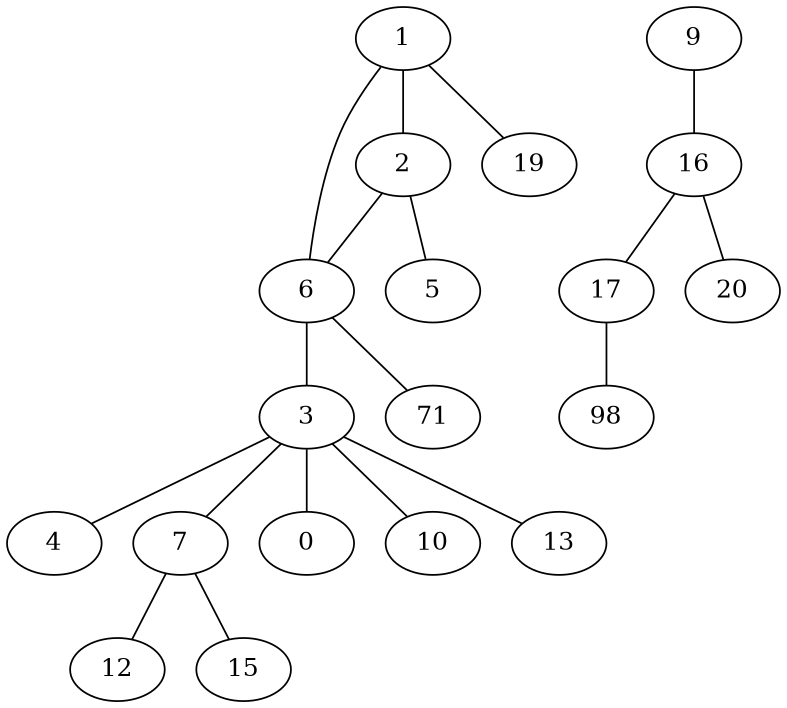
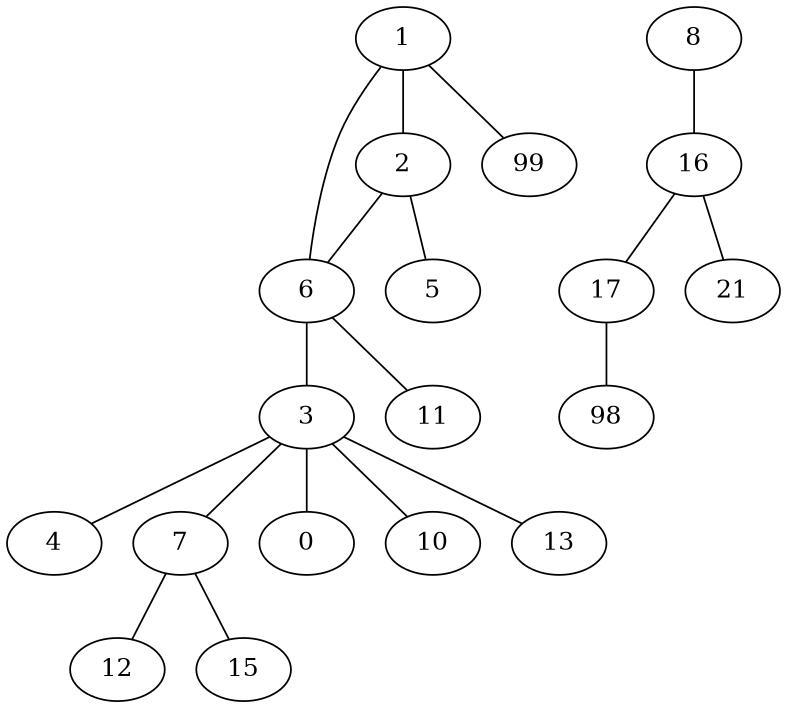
(694, 39) -> (694, 39)
(529, 165) -> (529, 165)
(733, 291) -> (733, 291)
(433, 417) -> (433, 417)
